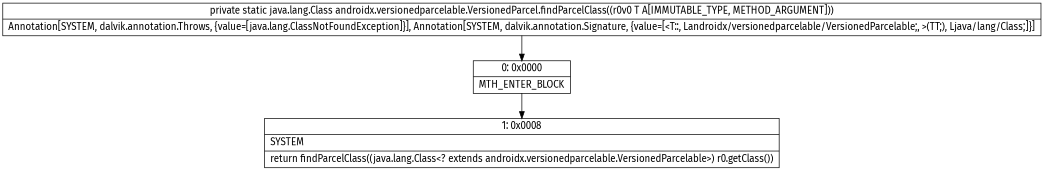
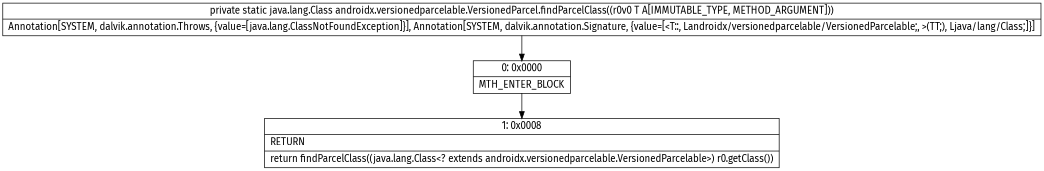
(287, 142) -> (288, 142)
